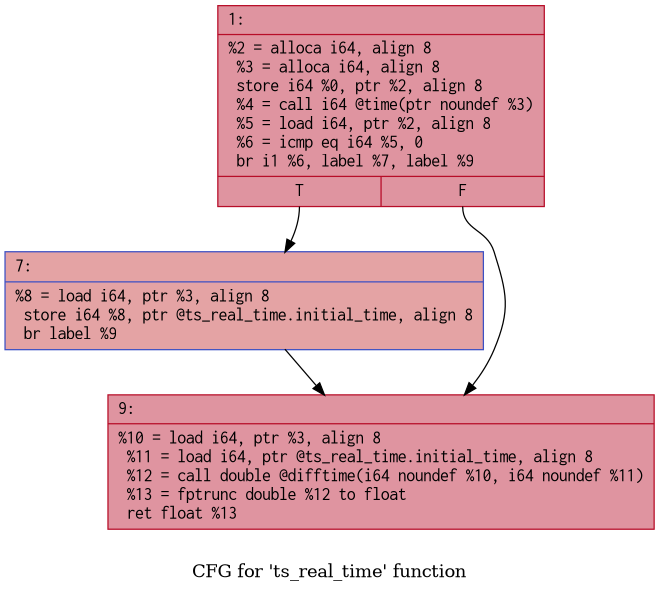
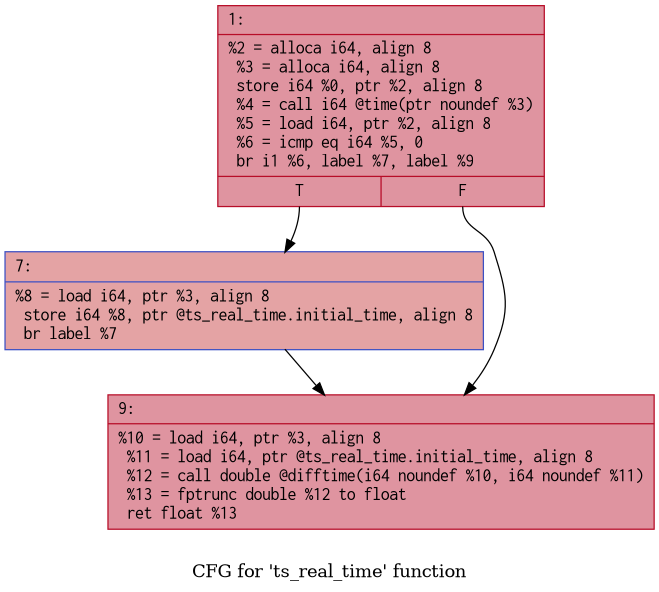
(67, 334) -> (67, 334)
